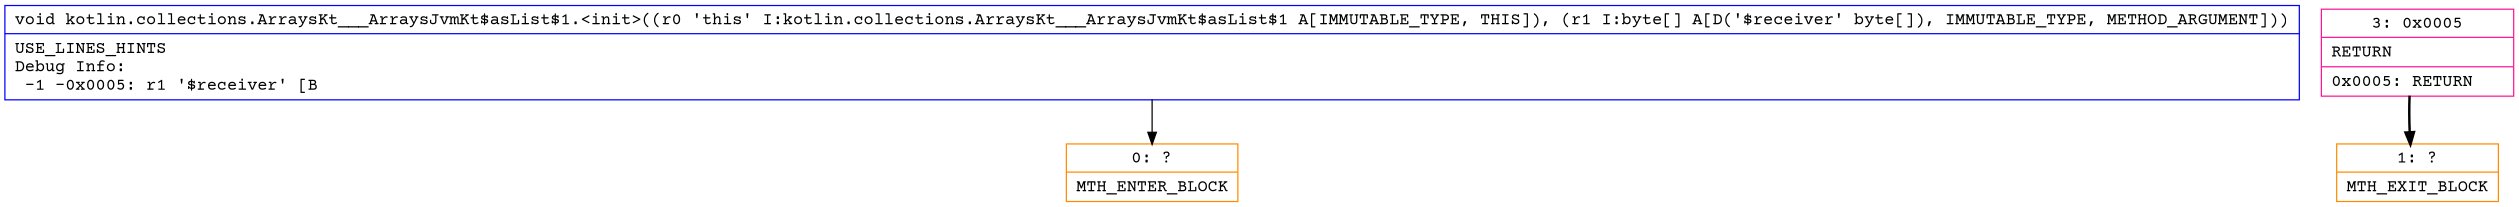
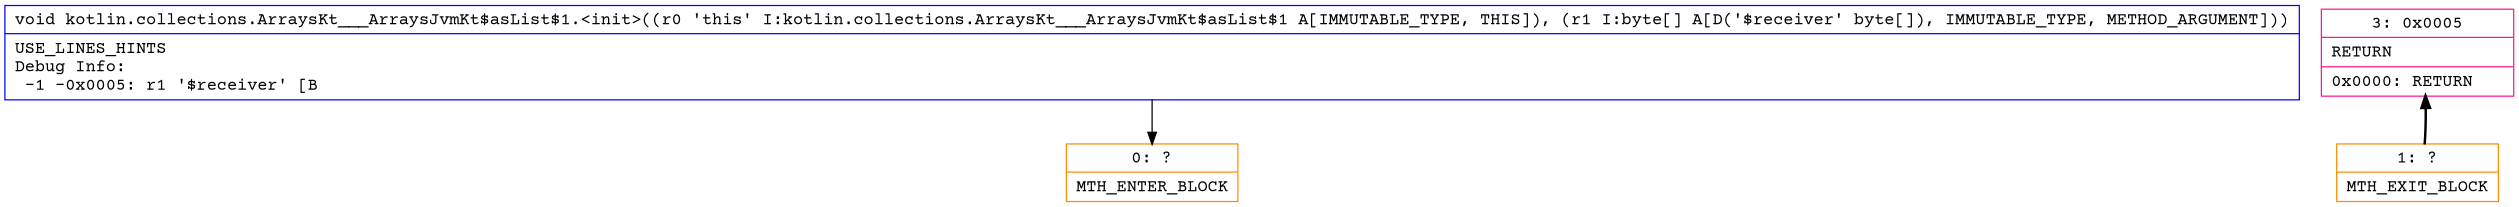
(2418, 81) -> (2418, 81)
(2409, 114) -> (2426, 126)
